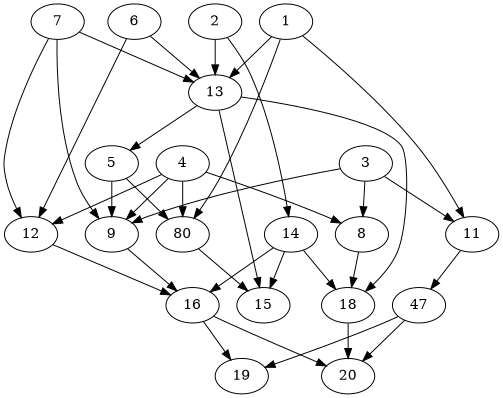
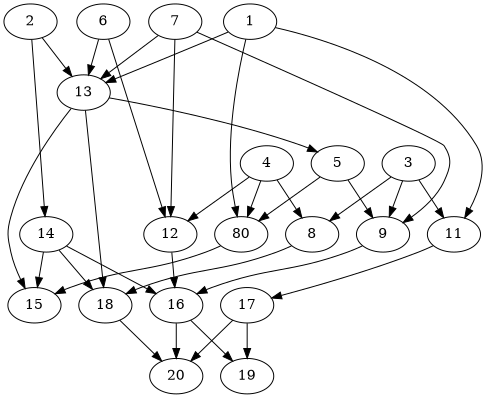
(152, 195) -> none
(419, 305) -> (247, 305)
